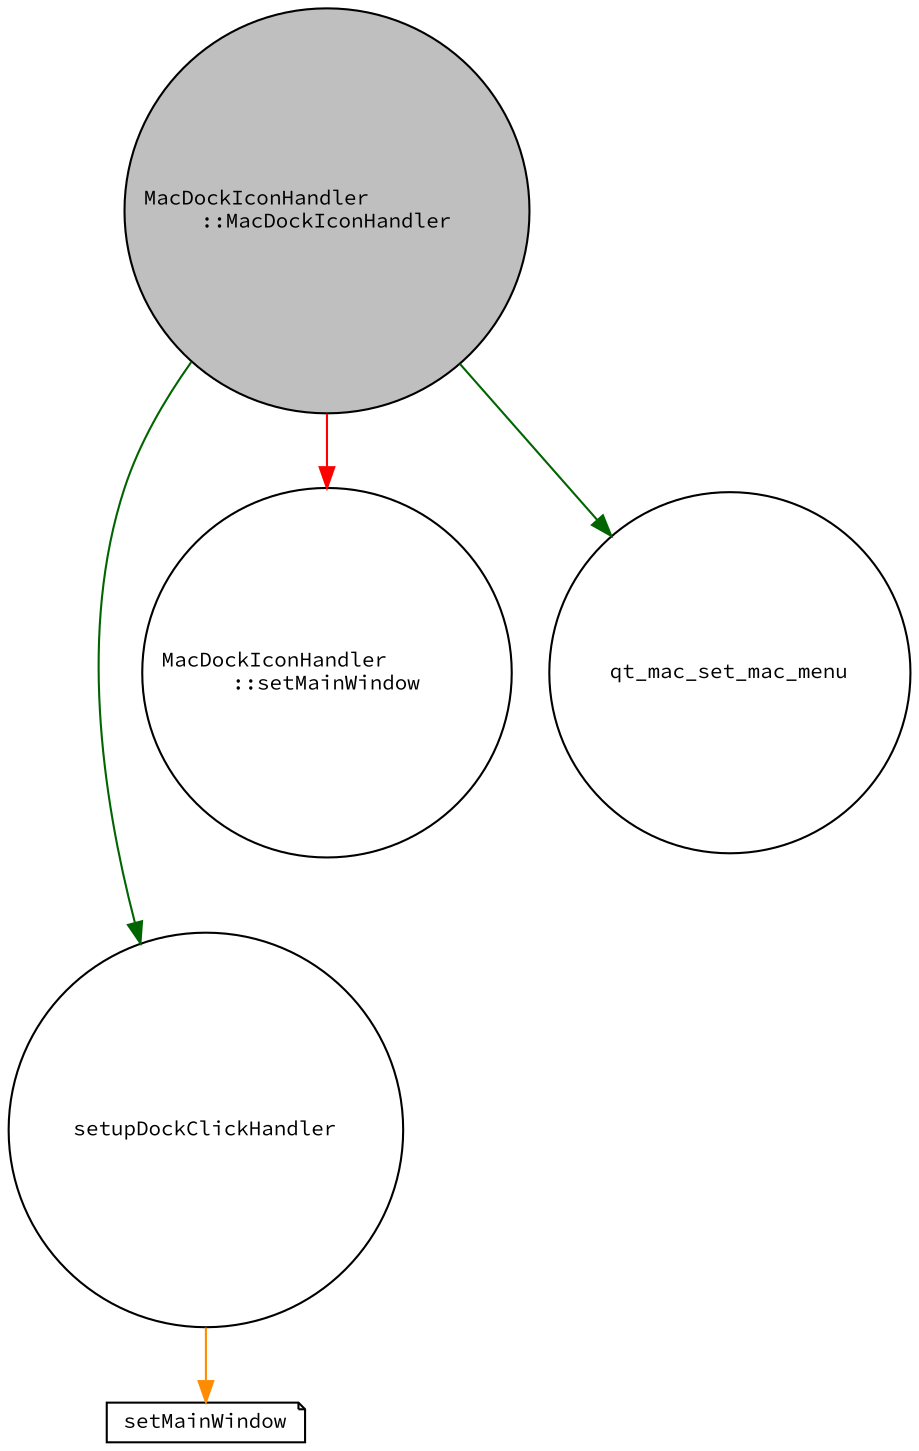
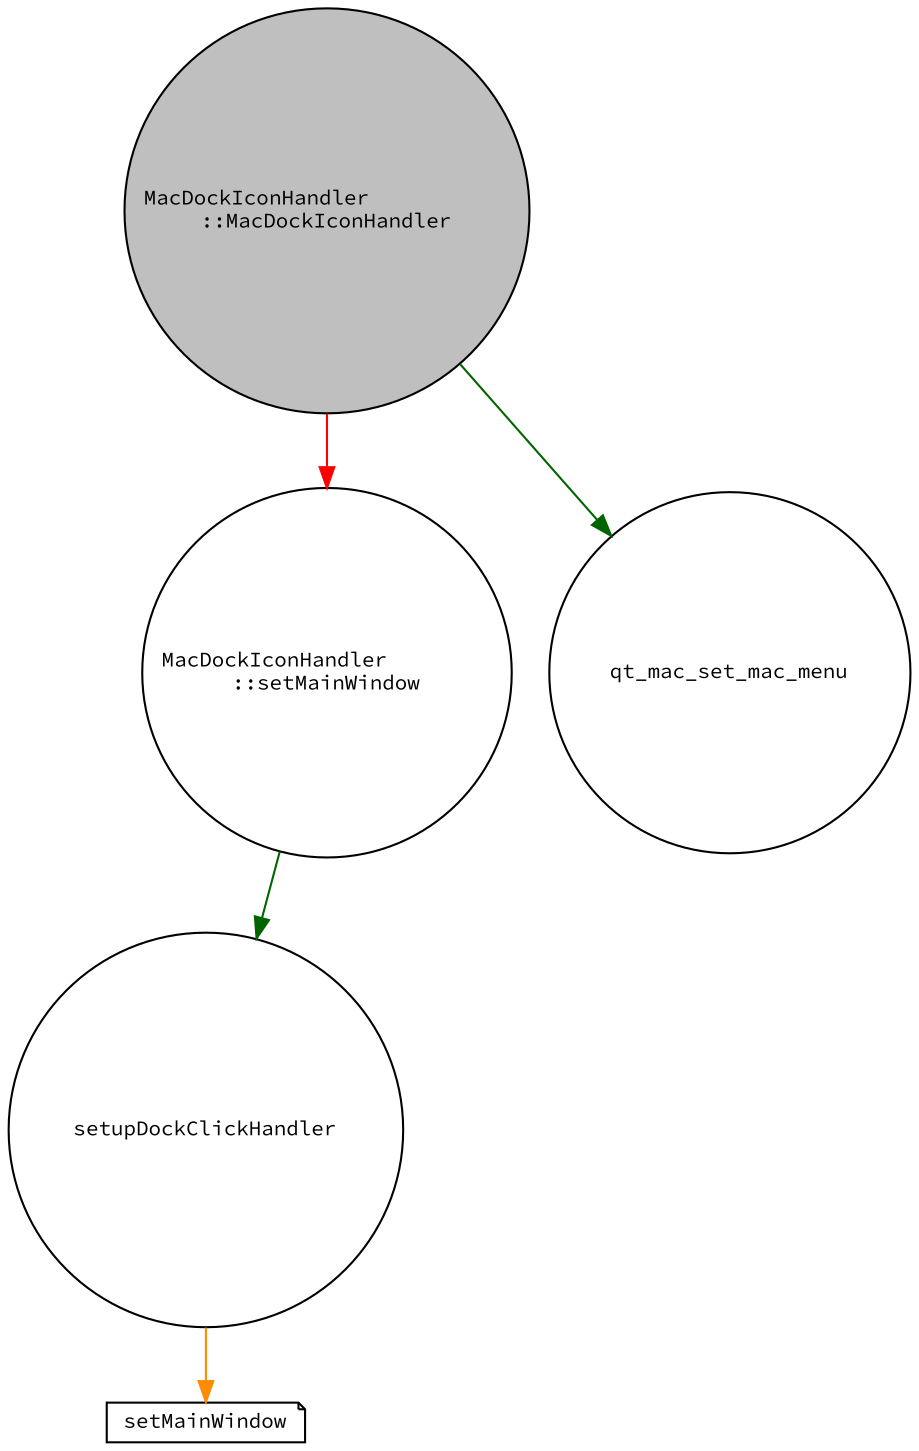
(100, 634) -> (271, 885)
